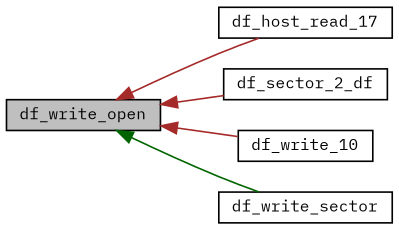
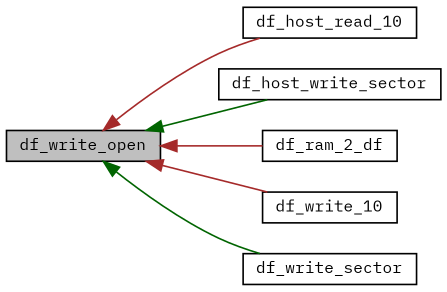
(306, 23) -> (330, 23)
(306, 84) -> (330, 146)
none -> (330, 84)
